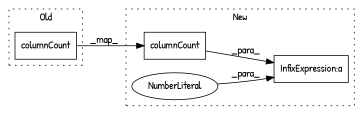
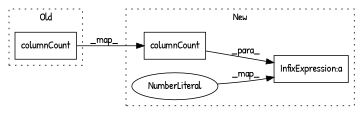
(246, 74) -> (246, 74)
